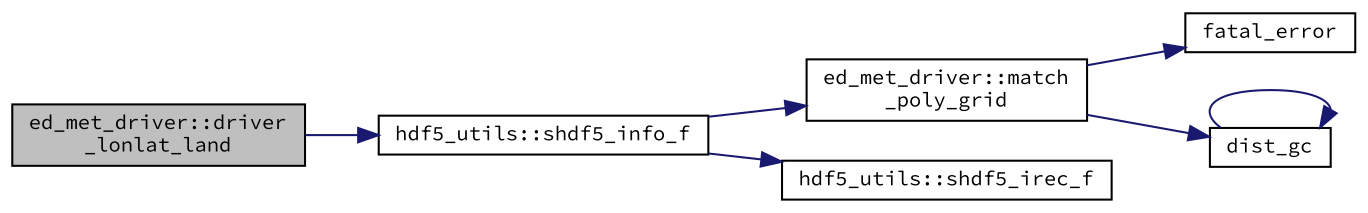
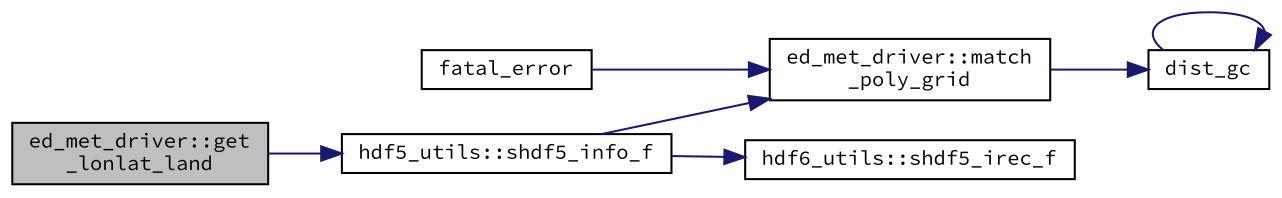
(1126, 58) -> (670, 70)
(159, 135) -> (140, 154)
(947, 180) -> (910, 160)
